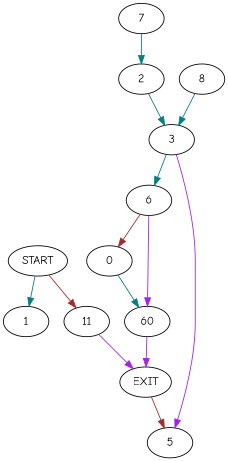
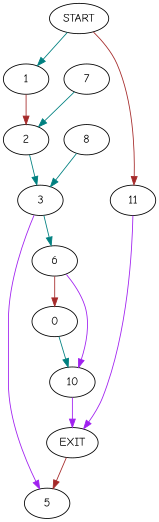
none -> (26, 105)
(147, 322) -> (72, 382)
